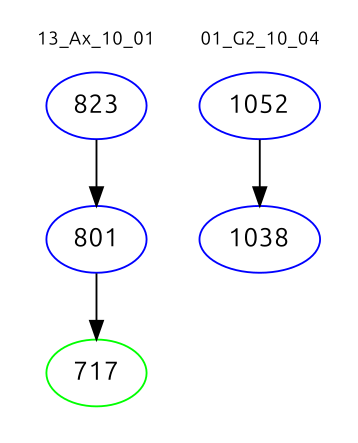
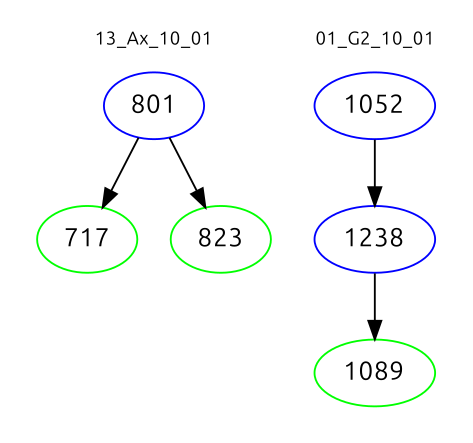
(261, 40) -> (376, 40)
(96, 106) -> (221, 239)
(96, 163) -> (183, 164)
(260, 239) -> (375, 239)
none -> (375, 373)
